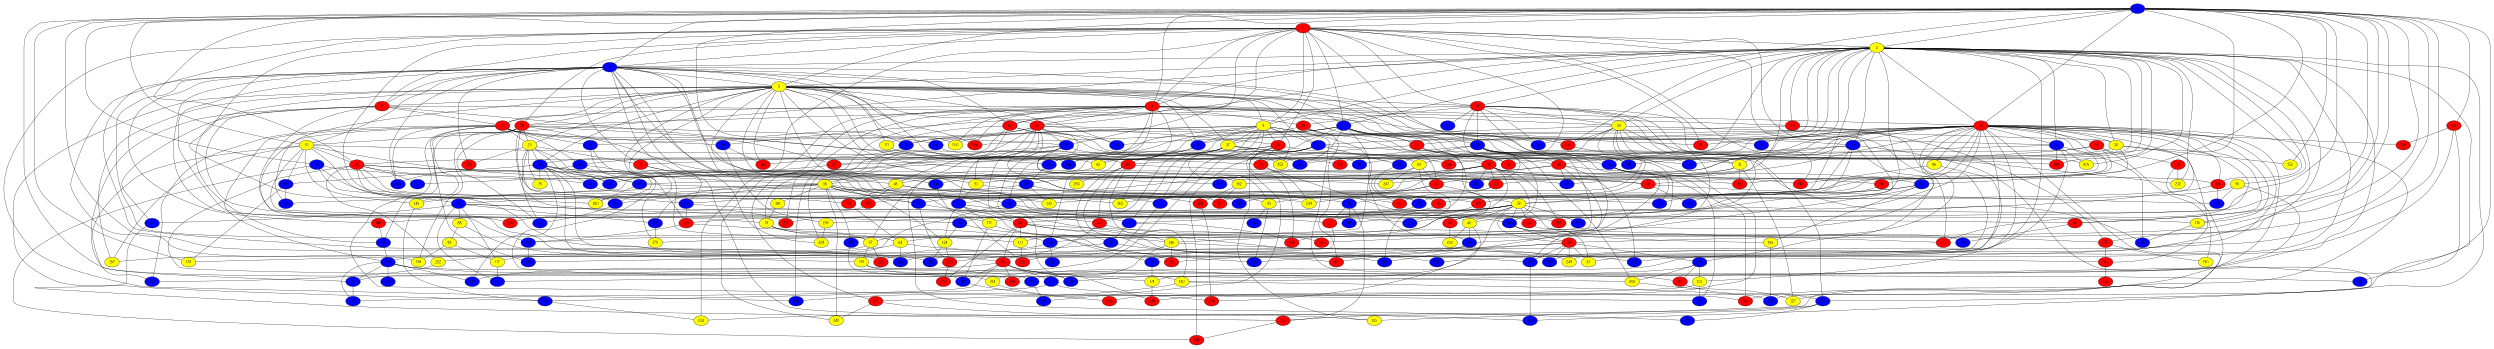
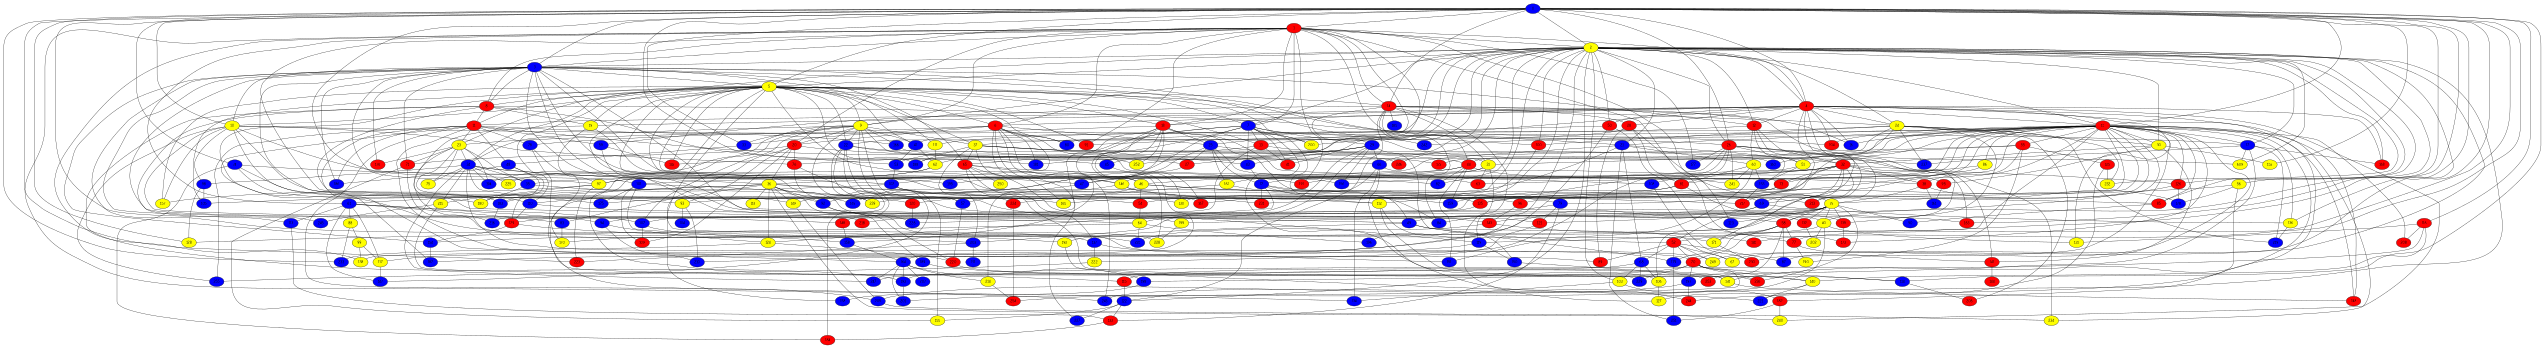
none -> (508, 184)
(772, 213) -> (675, 92)
none -> (2076, 243)
(1632, 282) -> (1659, 282)
